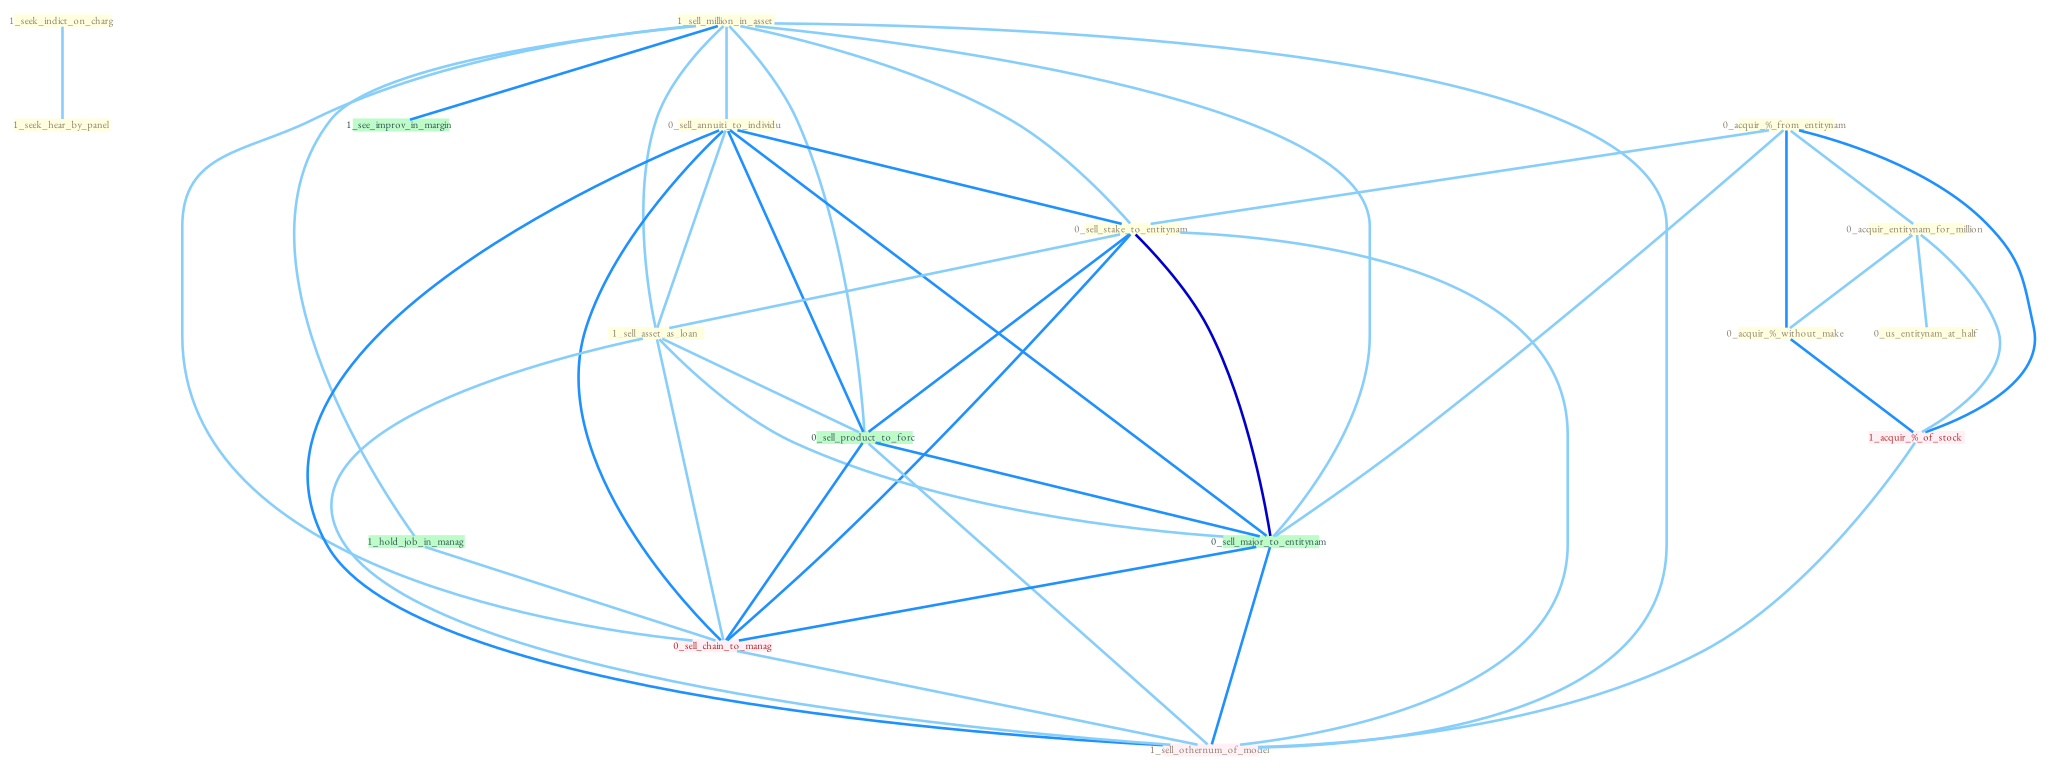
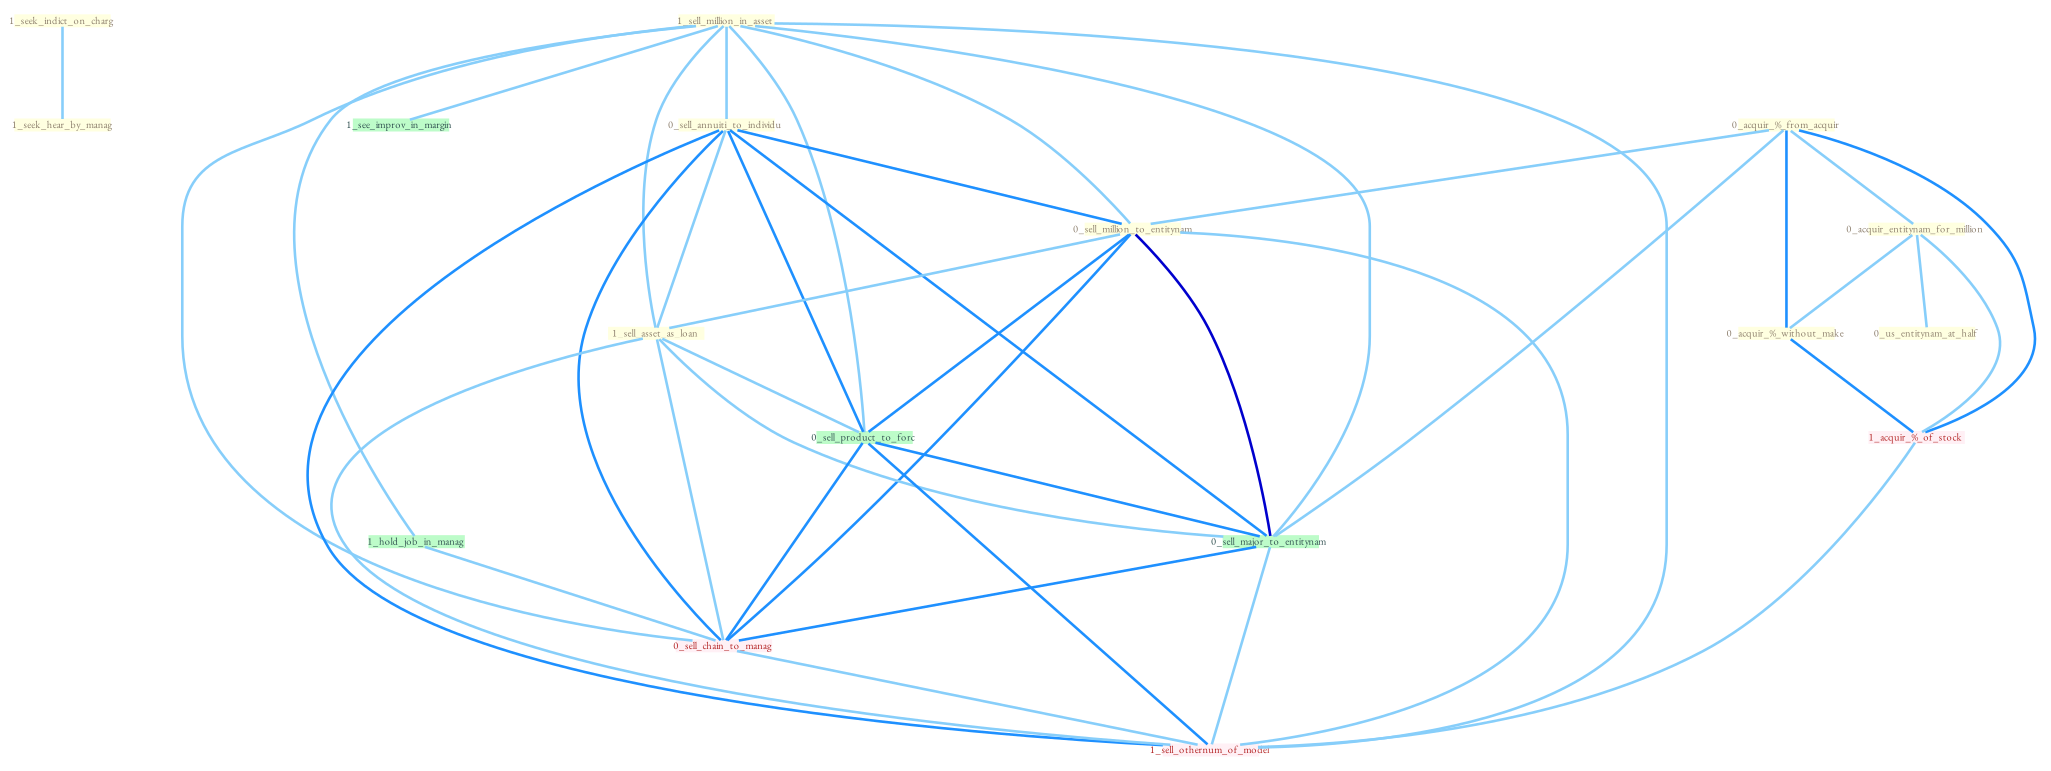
(564, 73) -> (564, 73)
(62, 125) -> (62, 125)
(1786, 125) -> (1786, 125)
(1133, 229) -> (1133, 229)
(1046, 601) -> (1046, 601)
(1241, 646) -> (1241, 646)
(1211, 750) -> (1211, 750)
